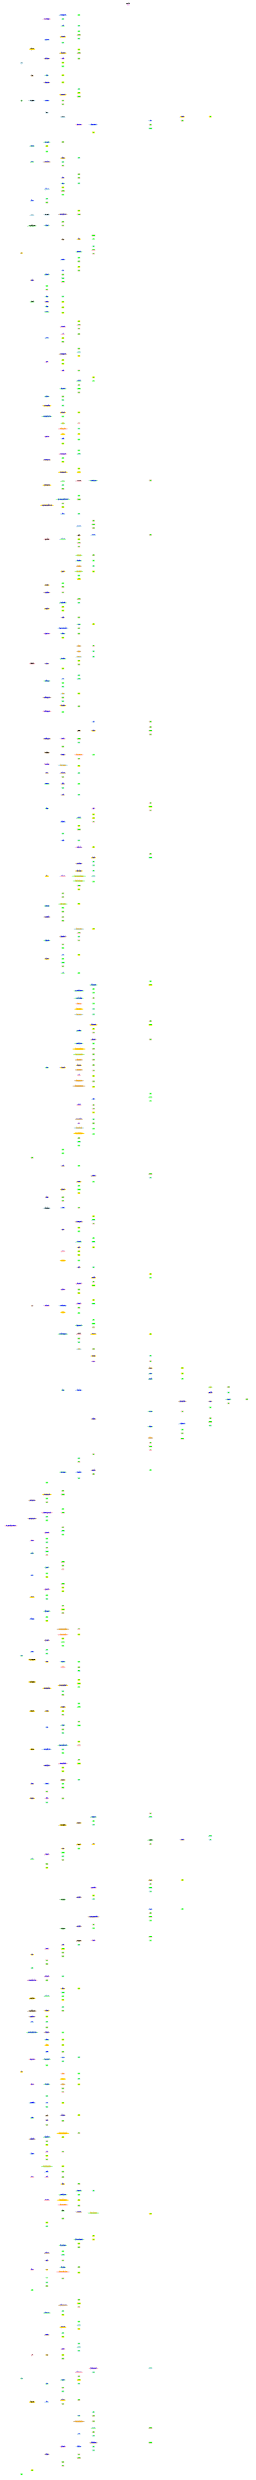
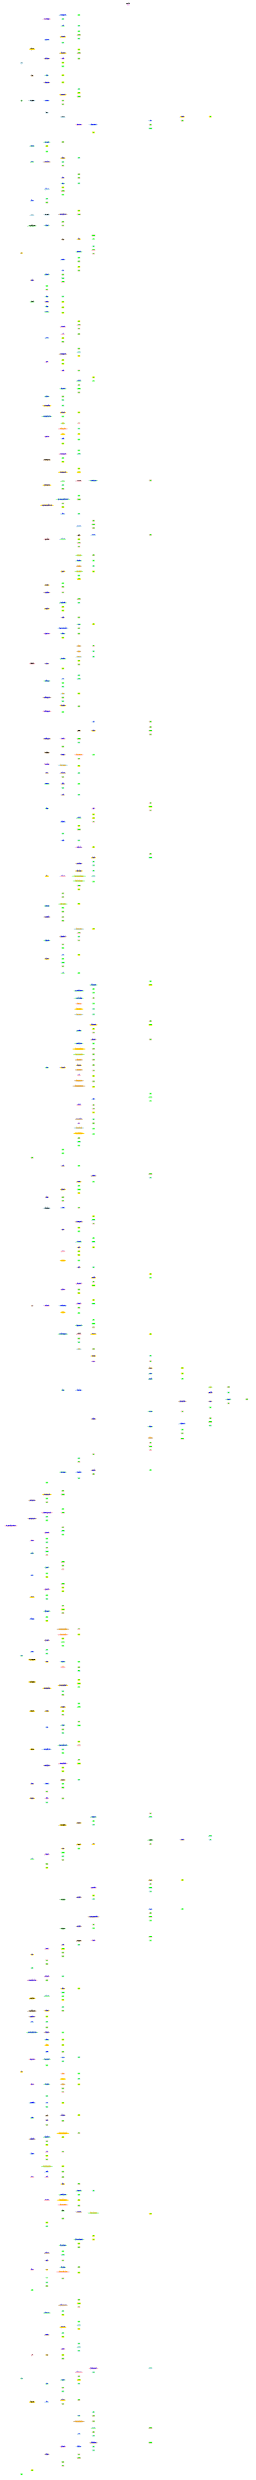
(47, 460) -> (47, 460)
